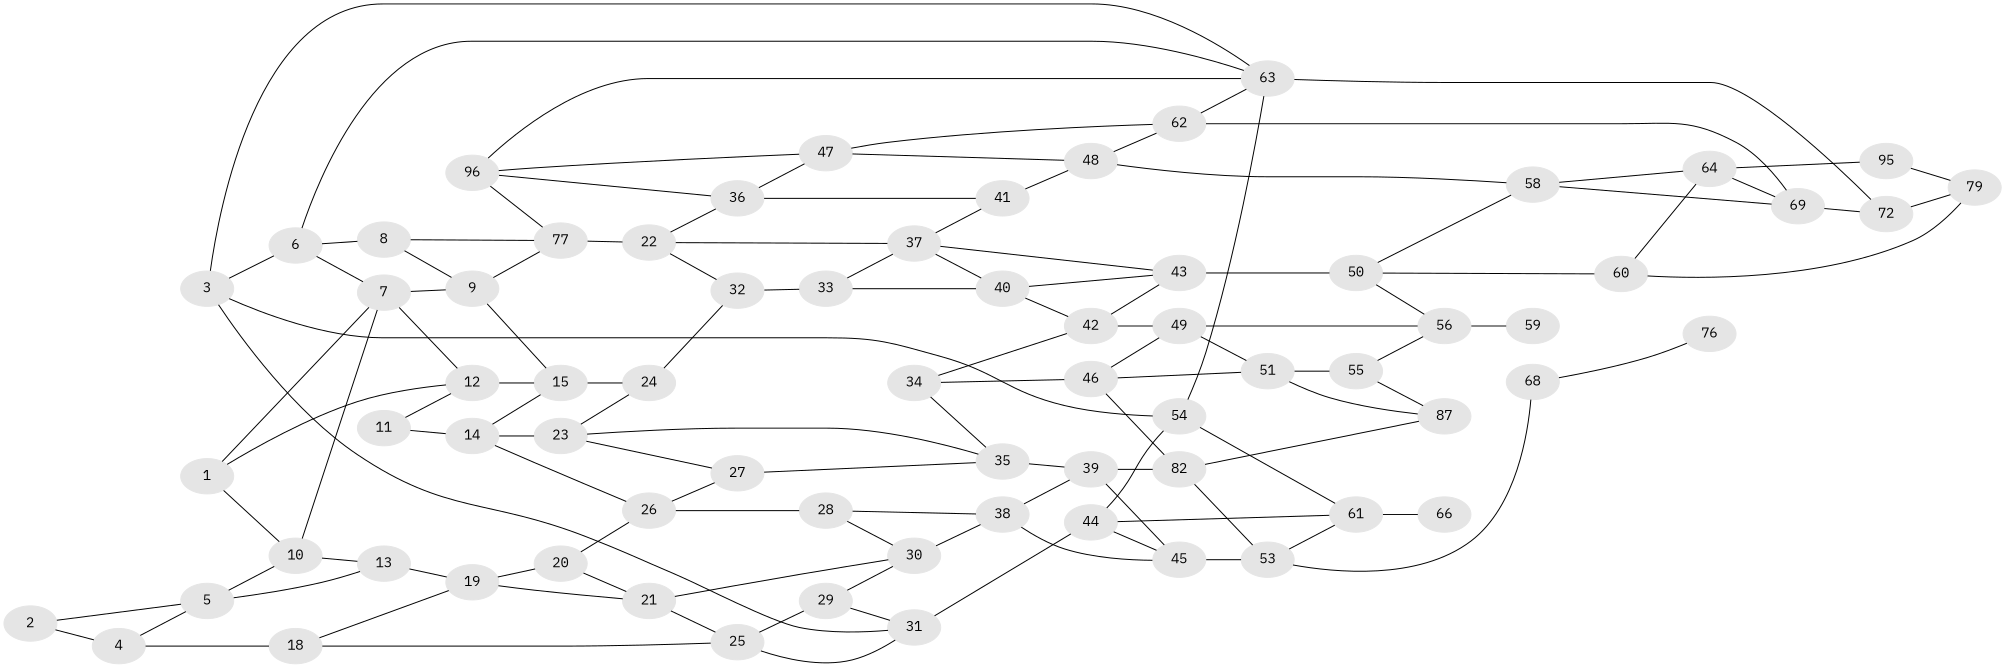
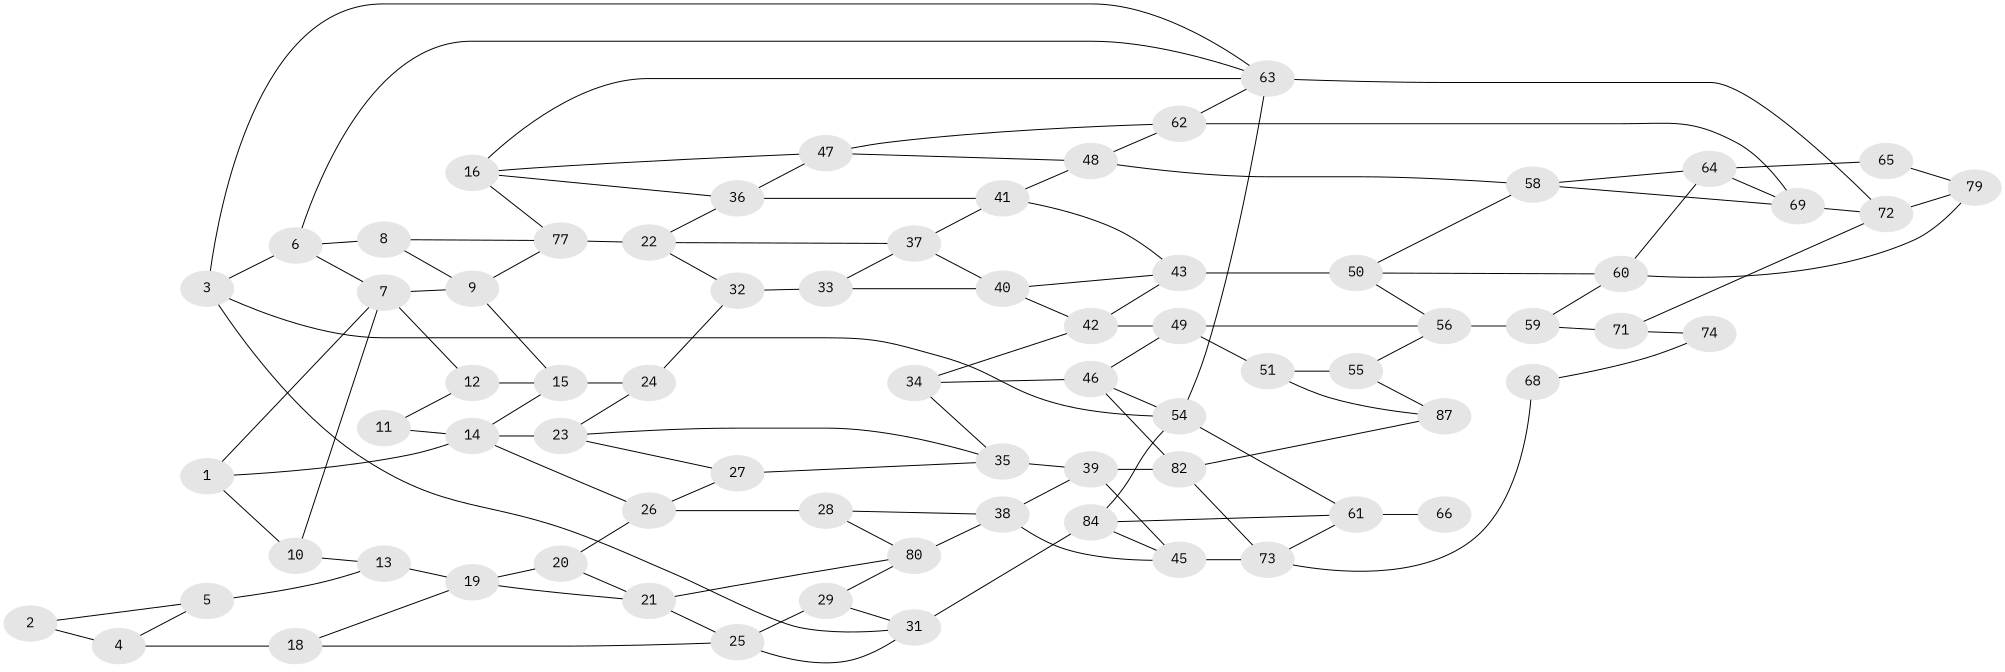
(1886, 161) -> (1886, 161)
(472, 173) -> (472, 173)
(1047, 258) -> (1099, 222)
none -> (1577, 300)
none -> (1621, 331)
(1710, 334) -> (1710, 334)
(1179, 375) -> (1135, 398)
(332, 411) -> (342, 466)
(1091, 522) -> (1091, 522)
(914, 556) -> (914, 556)
(1268, 560) -> (1268, 560)
(251, 578) -> none
